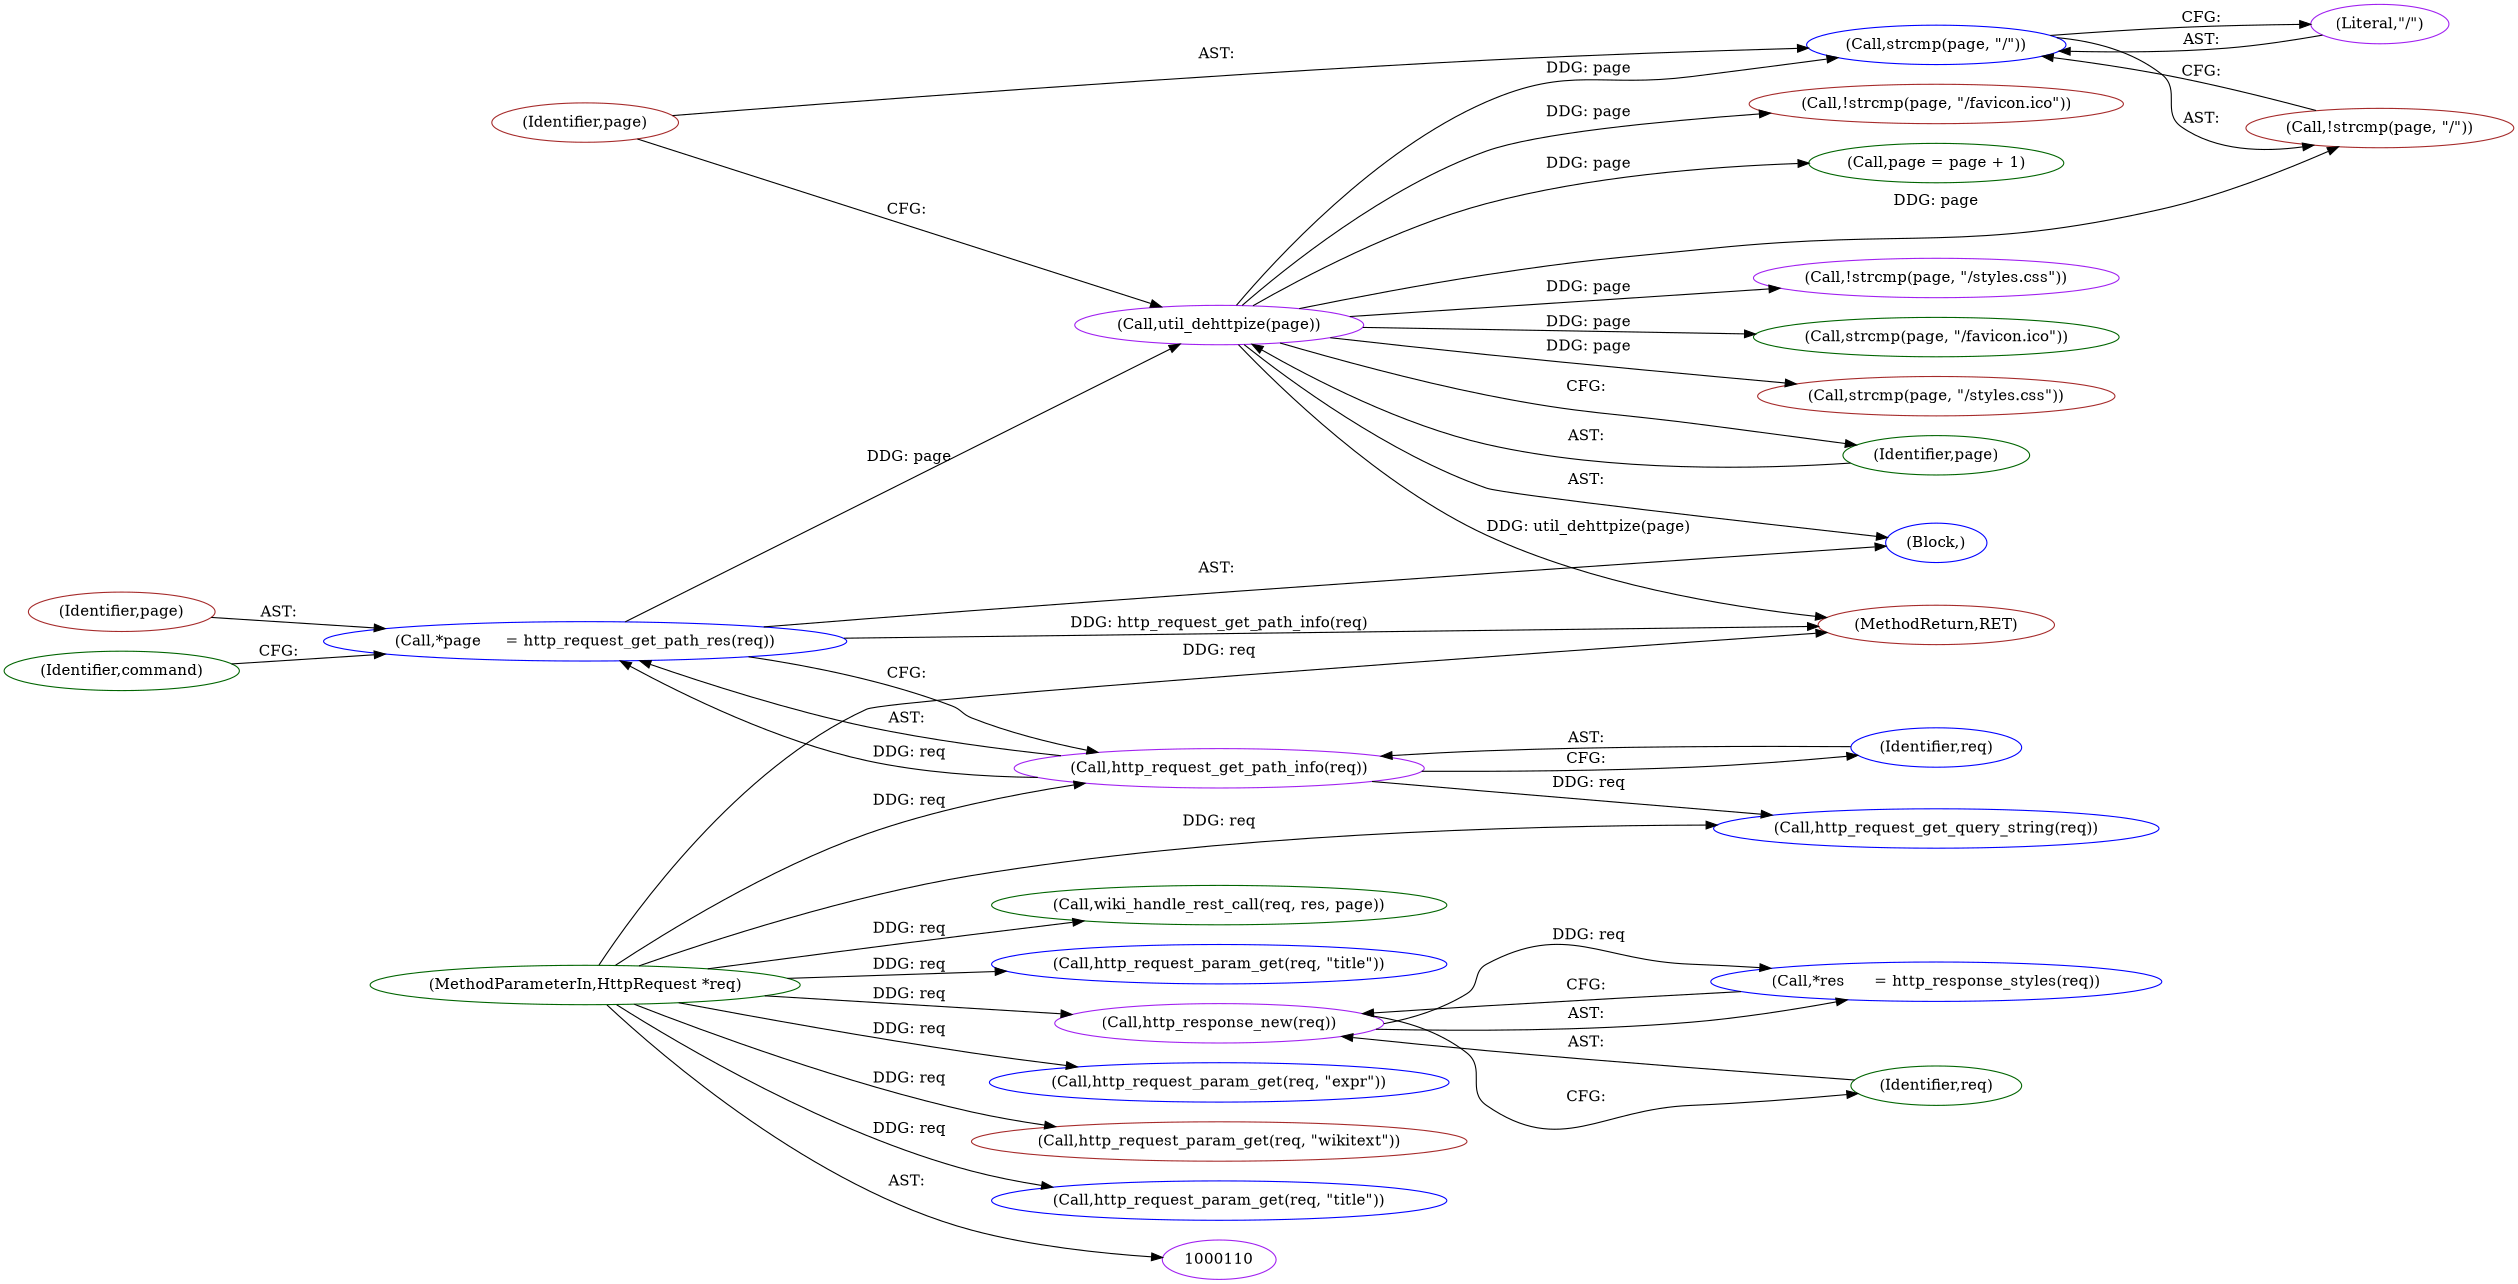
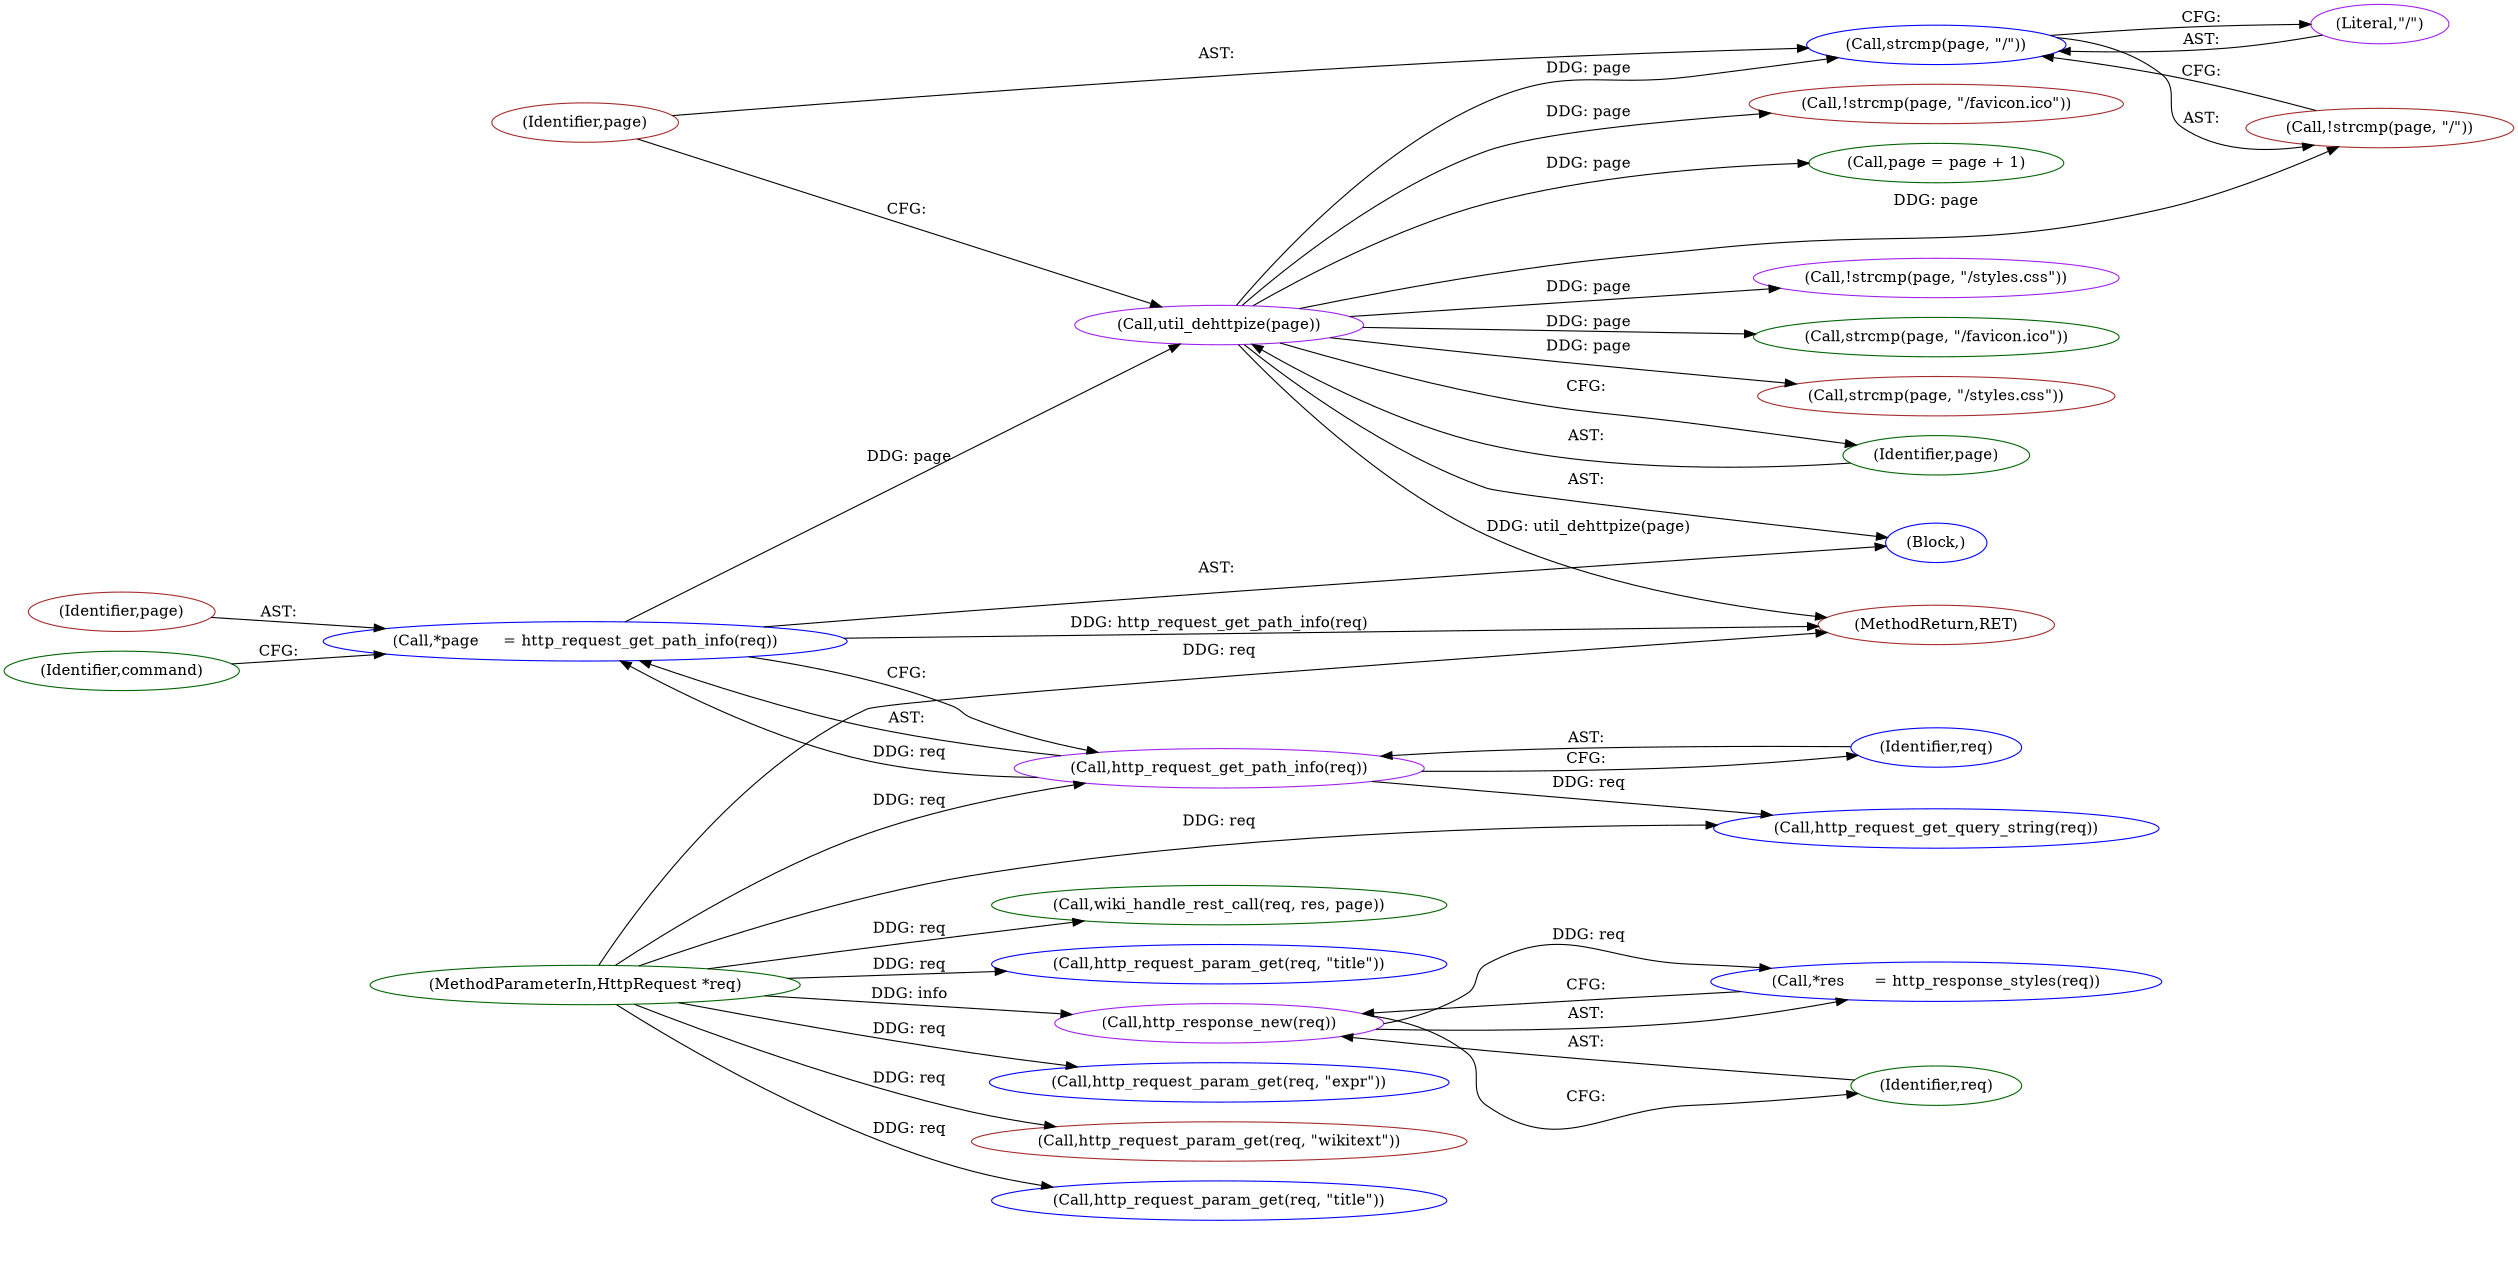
(585, 641) -> (585, 641)
(909, 994) -> (909, 994)
(1219, 1260) -> none
